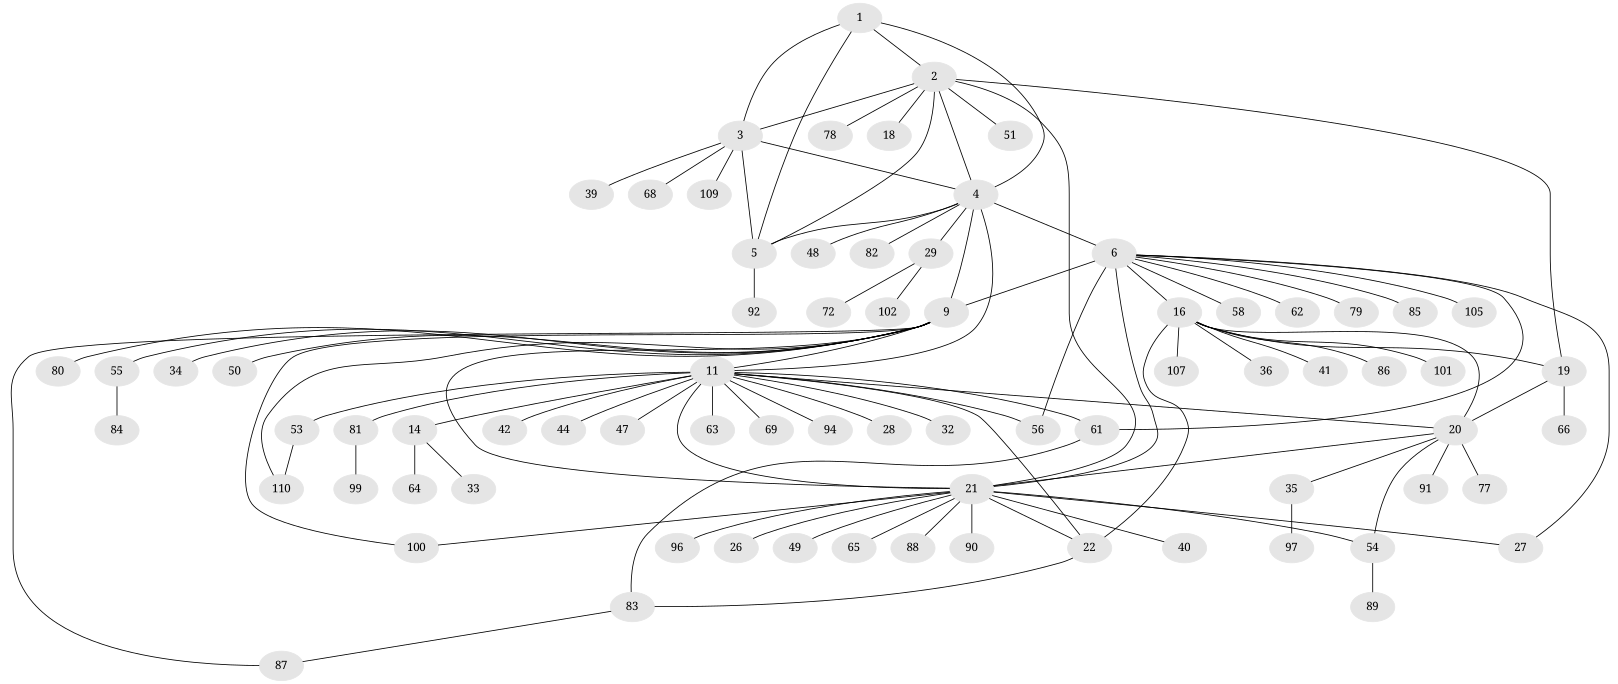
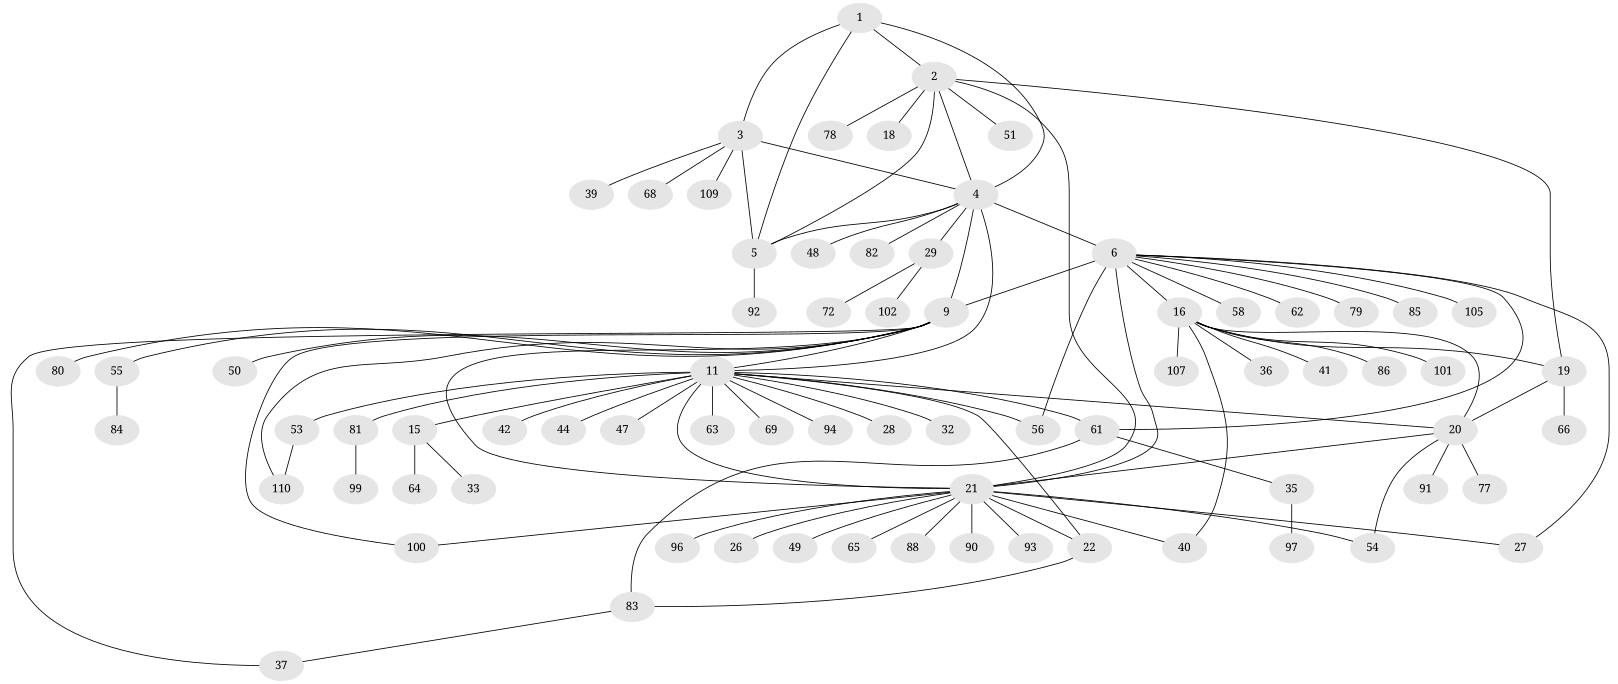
(837, 106) -> none
(176, 371) -> none
(415, 430) -> (415, 430)
(1187, 440) -> (1227, 436)
(1374, 460) -> (1187, 457)
none -> (1031, 548)
(1373, 607) -> none
(281, 666) -> (281, 666)
